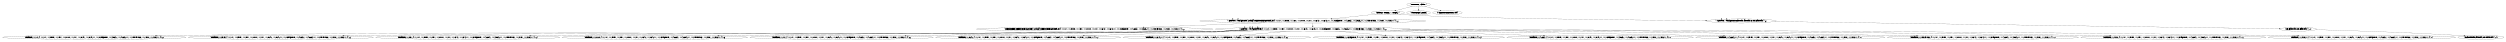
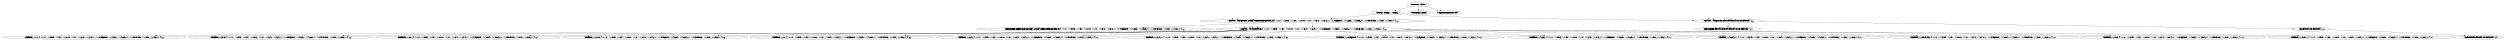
none -> (1728, 29)
